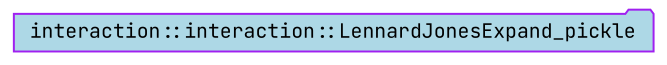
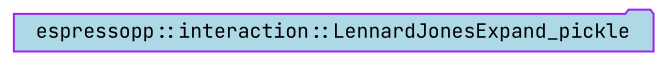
(334, 33) -> (334, 33)
